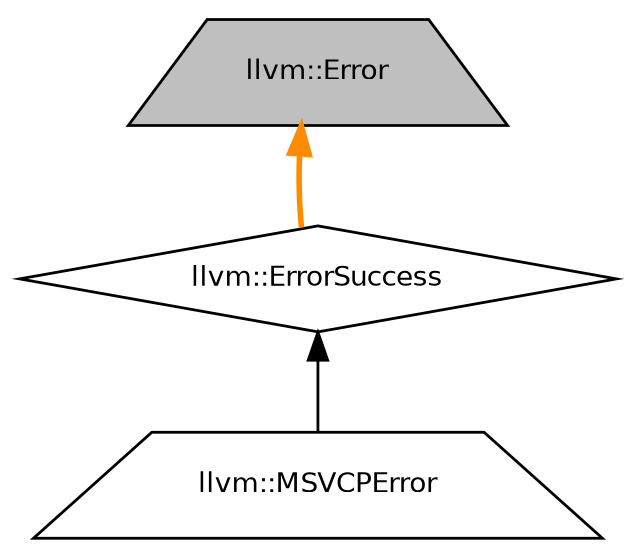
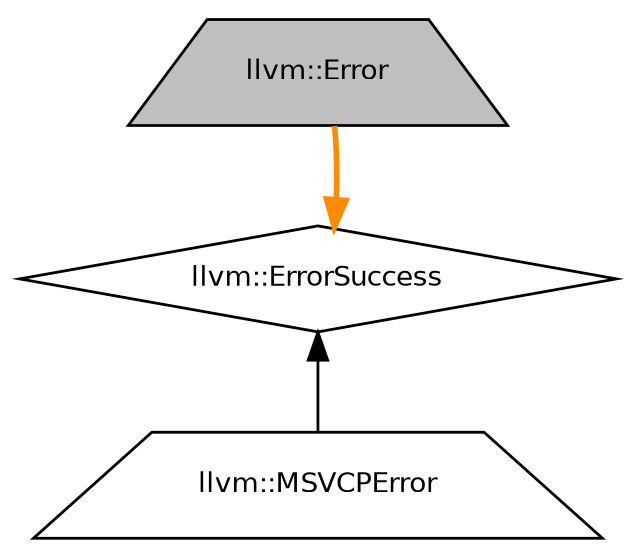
(299, 191) -> (337, 162)
